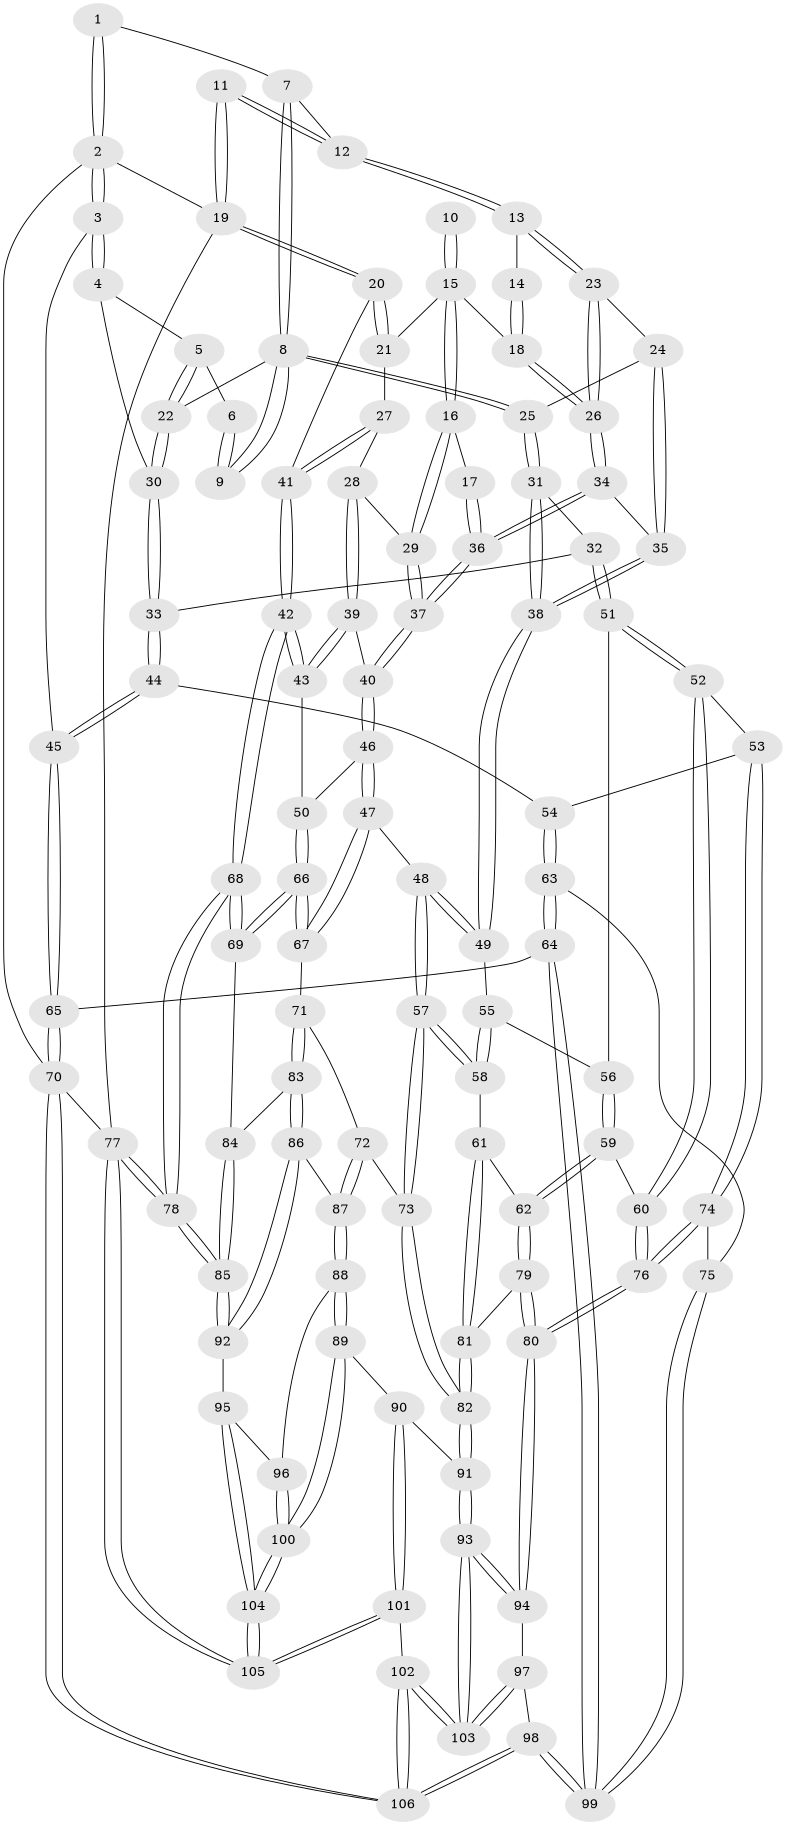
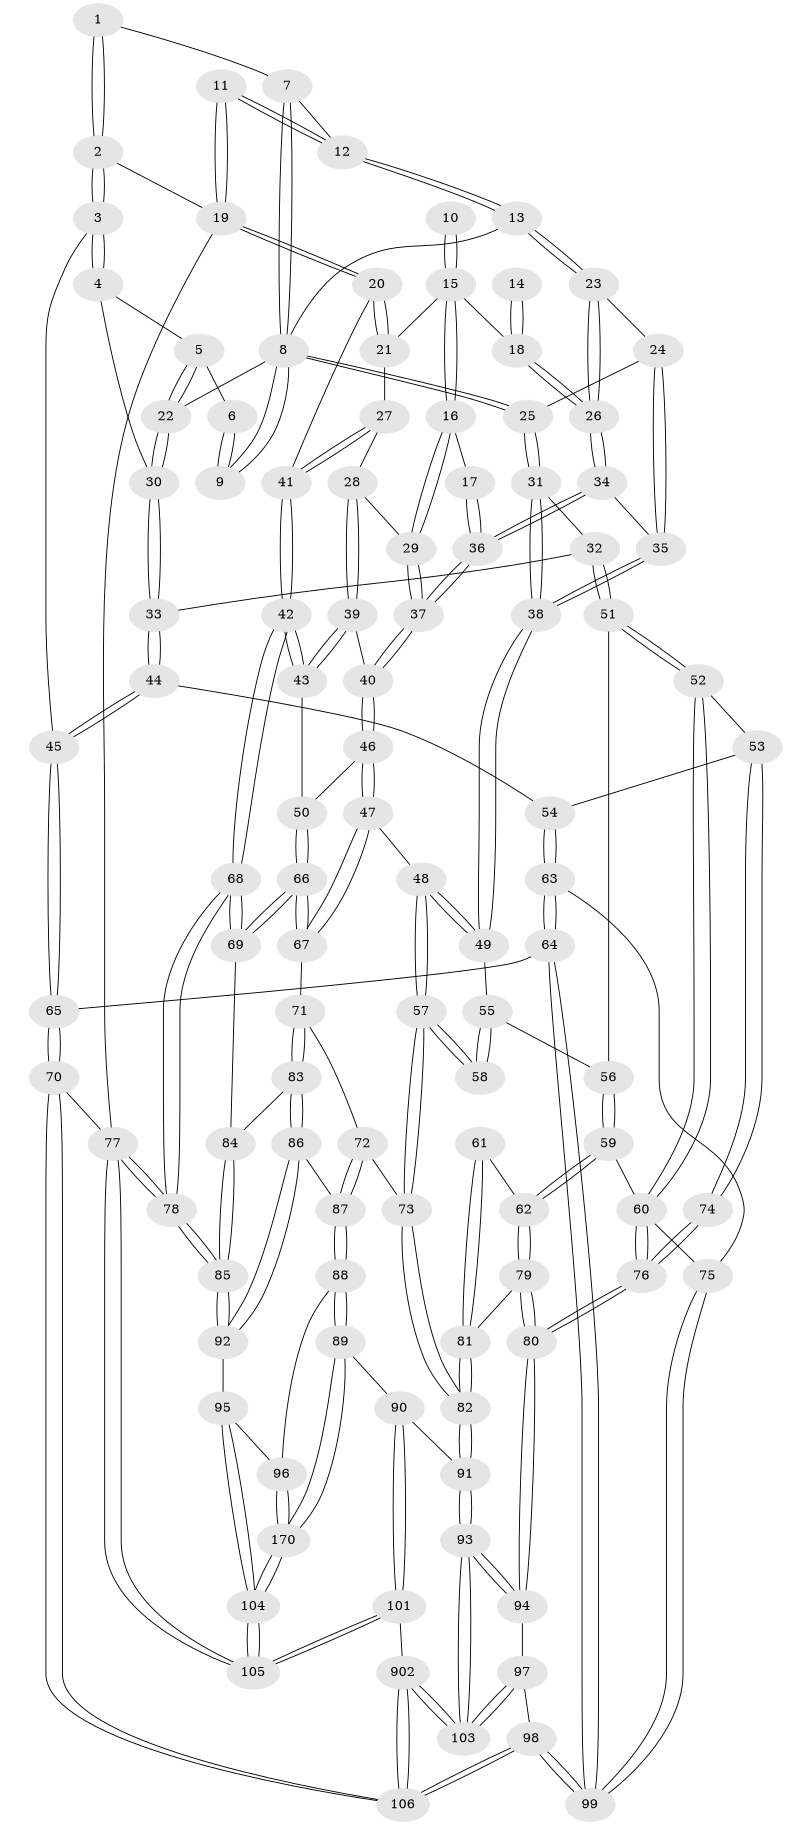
(517, 252) -> (378, 252)
(4, 604) -> none
(480, 1111) -> none
(708, 1243) -> (667, 1235)
(284, 1540) -> (284, 1540)
(403, 1673) -> (403, 1673)
